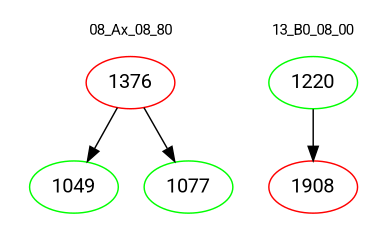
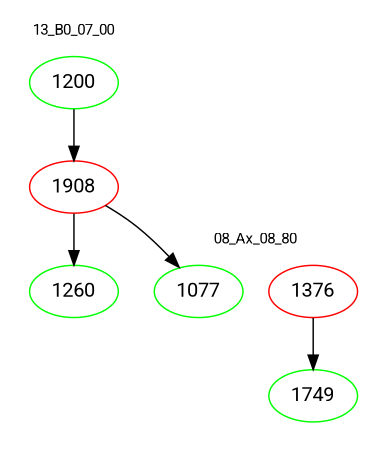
(313, 31) -> (74, 31)
(313, 83) -> (74, 83)
(156, 128) -> (152, 239)
(74, 187) -> (313, 396)
none -> (74, 291)
